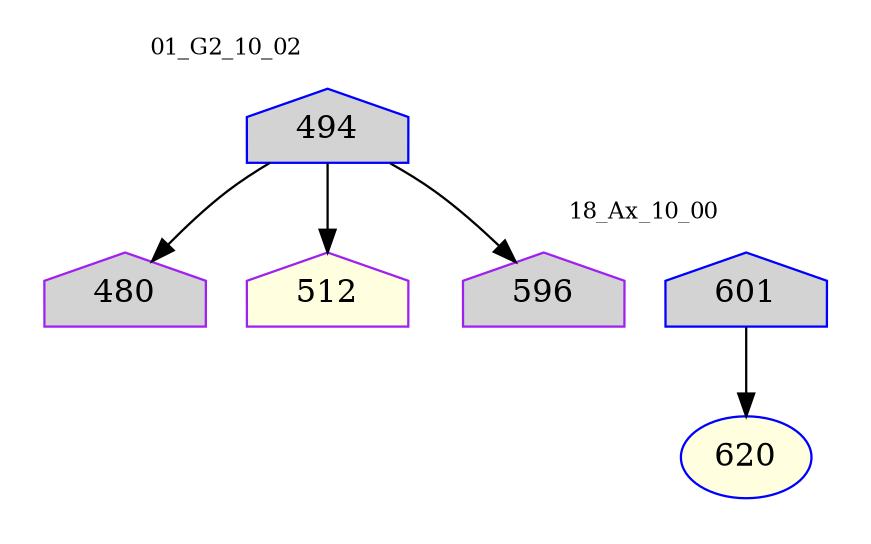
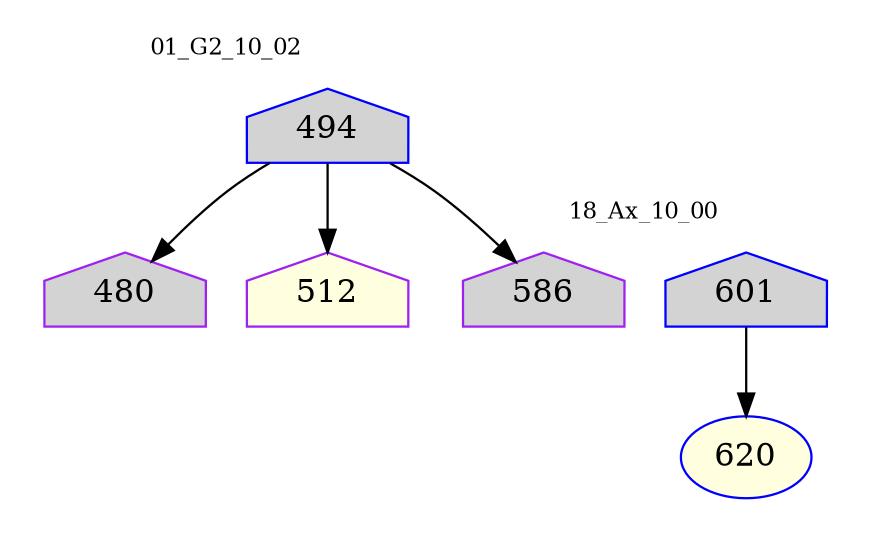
(544, 293) -> (544, 293)
